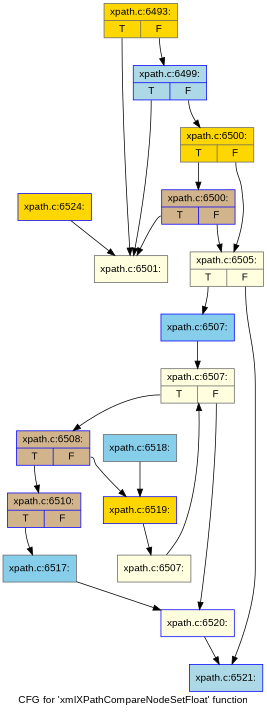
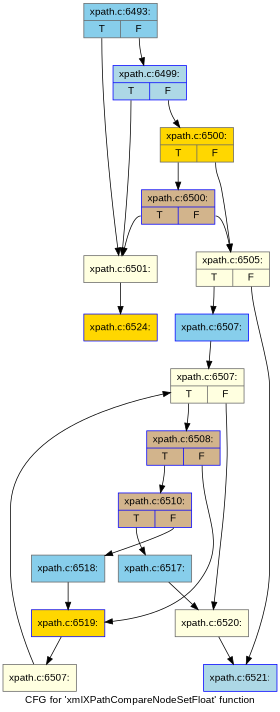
(141, 21) -> (121, 21)
(90, 236) -> (121, 294)
none -> (145, 541)
(198, 623) -> (212, 623)
